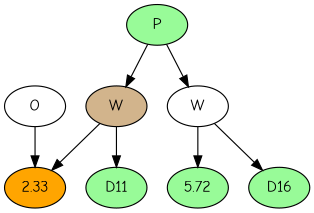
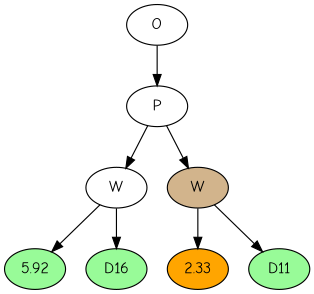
(157, 25) -> (157, 106)
(35, 141) -> (157, 60)
(198, 188) -> (35, 269)
